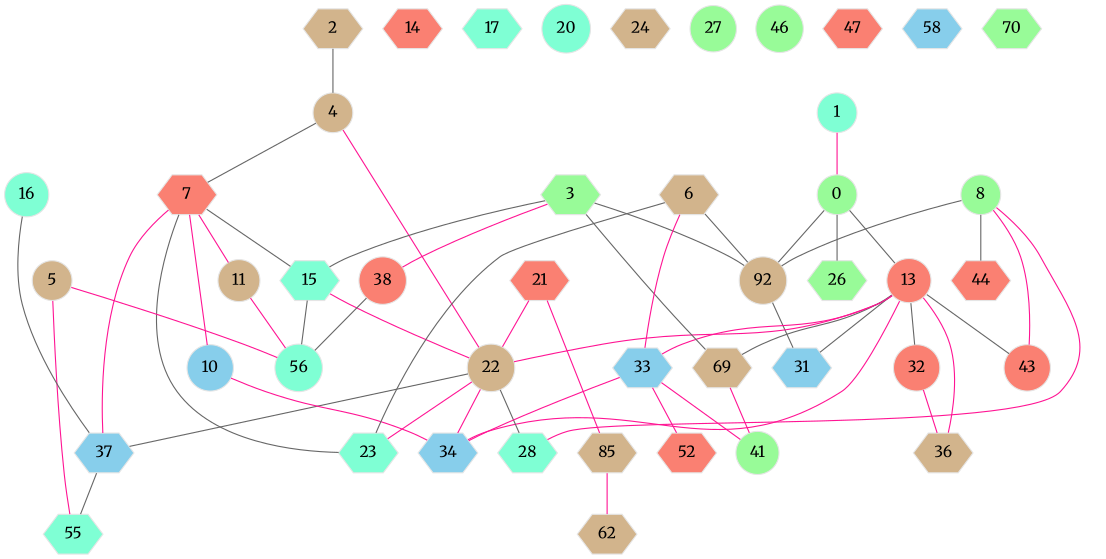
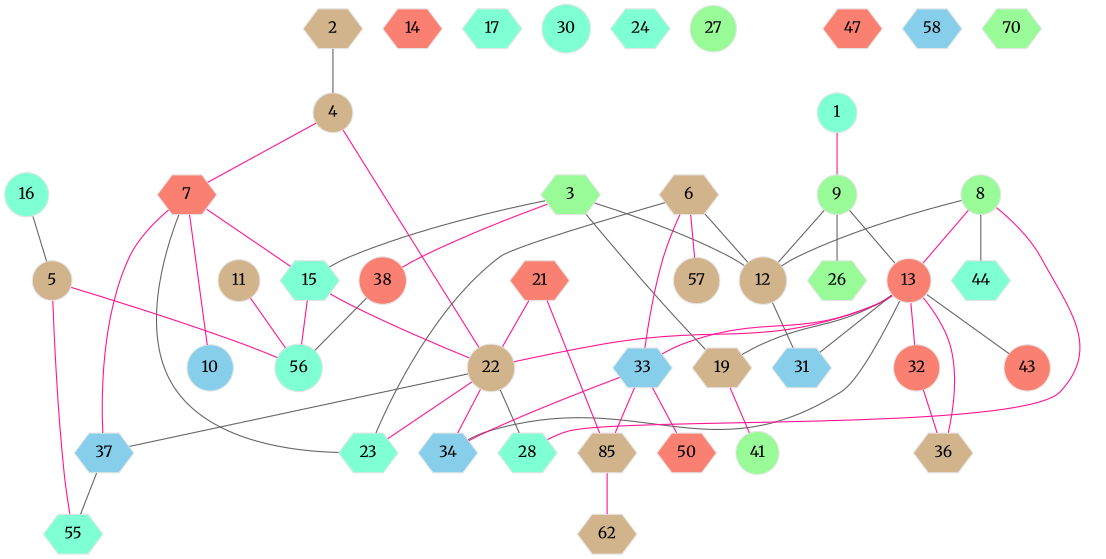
(566, 29) -> (566, 29)
(640, 29) -> (640, 29)
(780, 29) -> none
(262, 153) -> (262, 153)
(837, 195) -> (837, 195)
(249, 238) -> (249, 238)
(214, 239) -> none
(1025, 274) -> (946, 237)
none -> (697, 281)
(763, 281) -> (763, 281)
(981, 281) -> (981, 281)
(304, 322) -> (304, 322)
(913, 324) -> (913, 324)
(31, 331) -> (40, 239)
(722, 368) -> (722, 368)
(334, 410) -> none
(806, 410) -> (806, 410)
(701, 411) -> (625, 410)
(687, 453) -> (687, 453)
